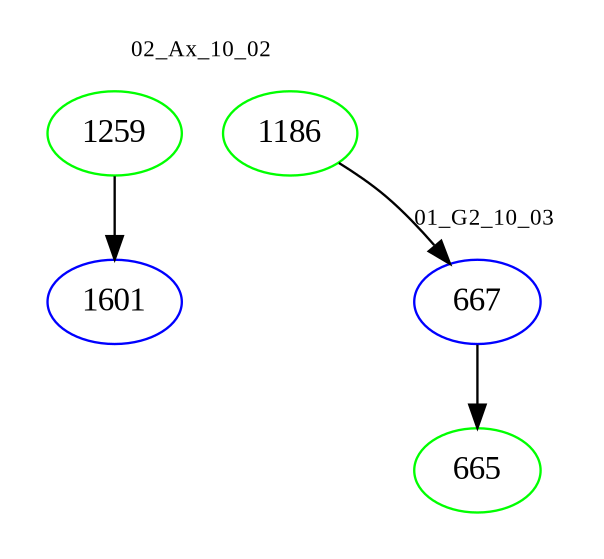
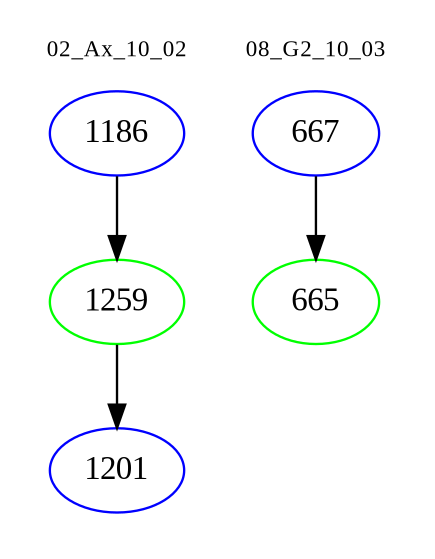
(290, 133) -> (117, 133)
(486, 219) -> (317, 50)
(411, 220) -> (117, 206)
(115, 302) -> (117, 470)
